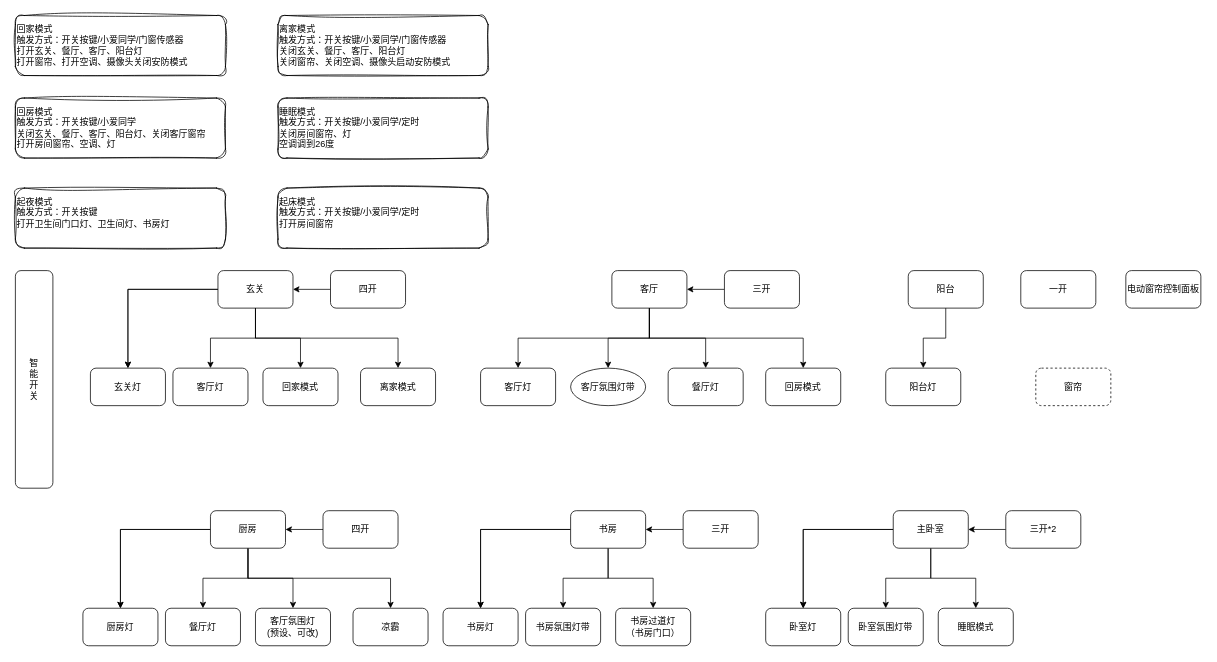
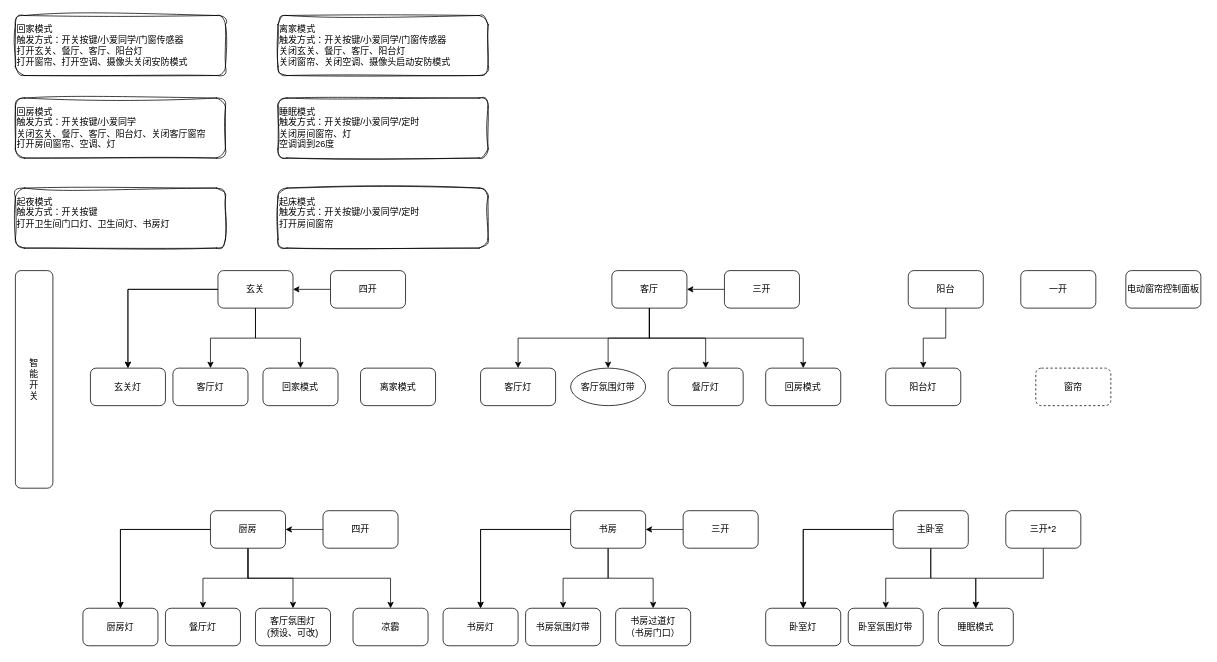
(397, 338) -> none
(989, 529) -> (1026, 578)
